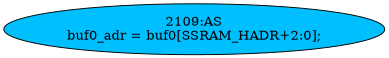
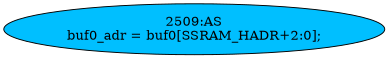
(194, 29) -> (194, 29)
